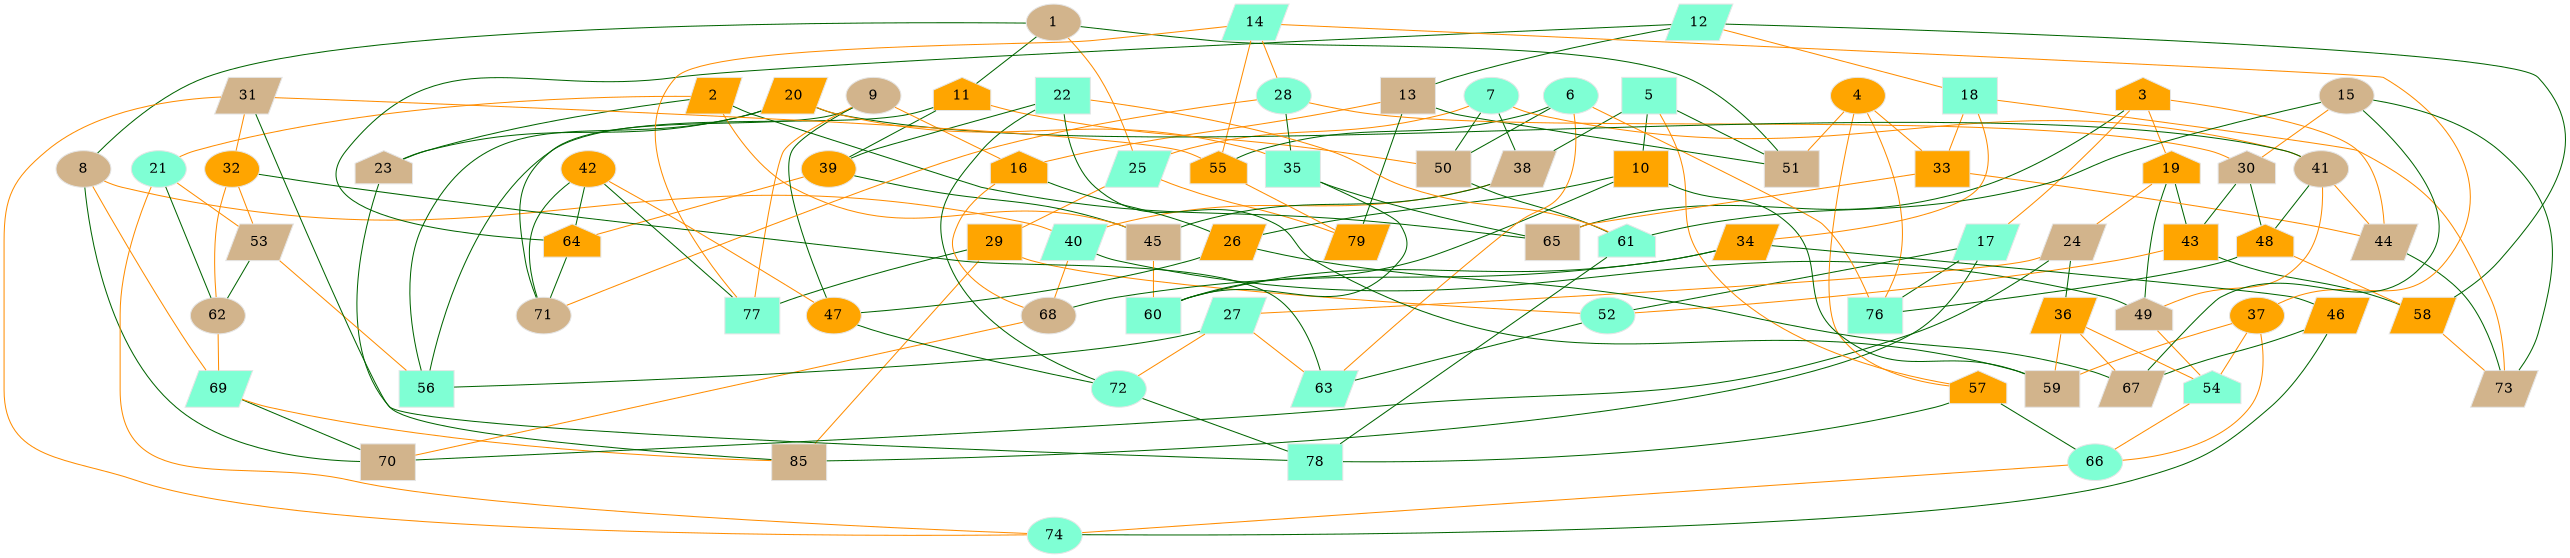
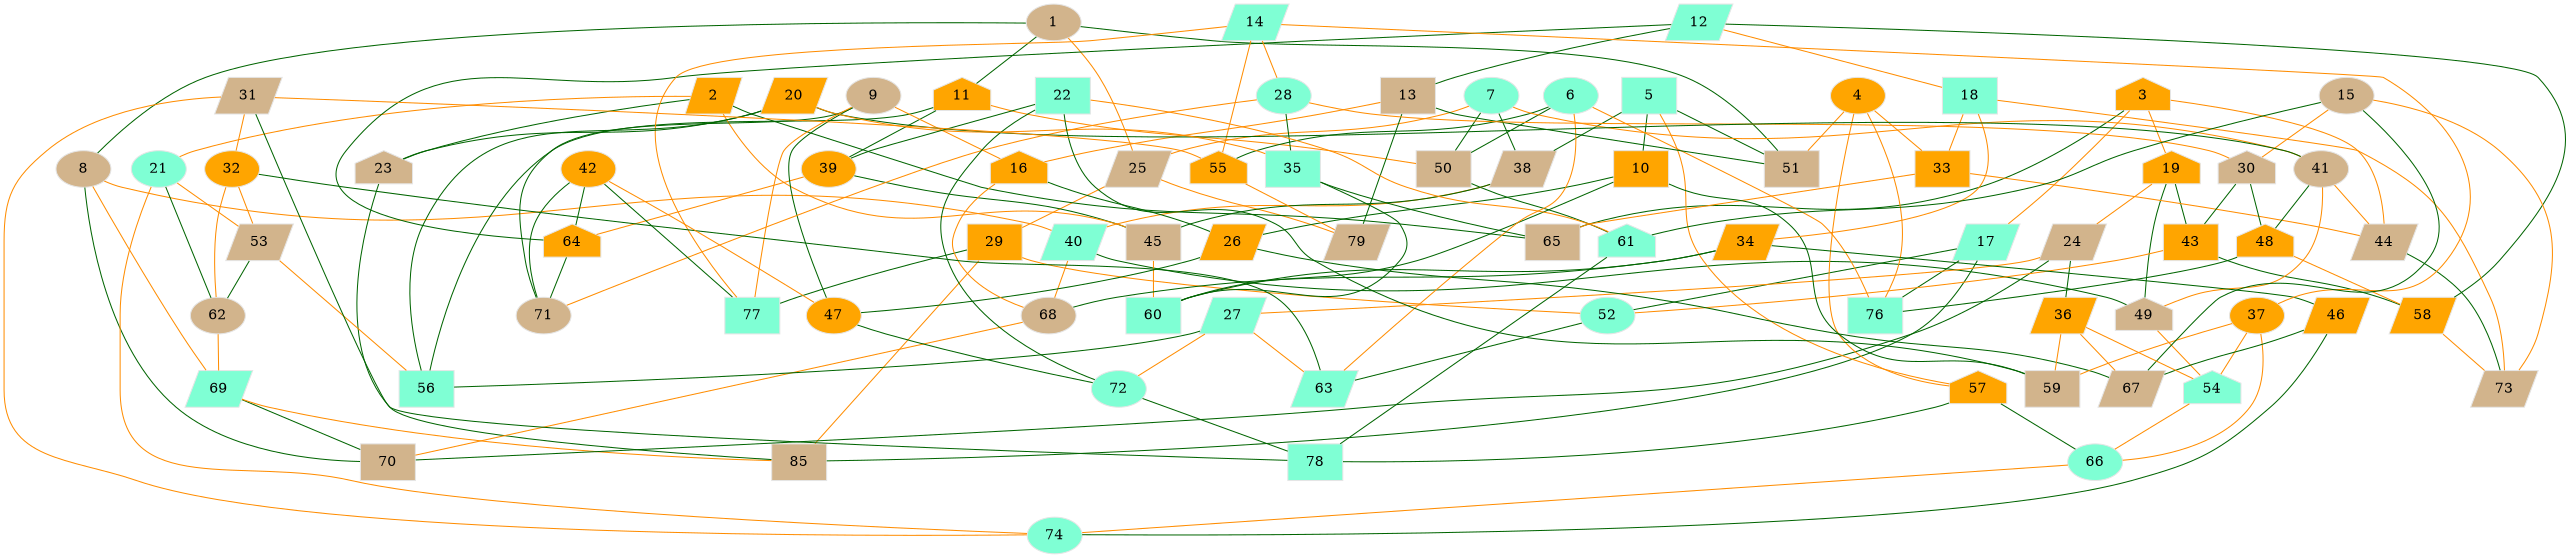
(1138, 169) -> (1138, 169)
(2534, 190) -> (2534, 190)
(1357, 242) -> (1357, 242)
